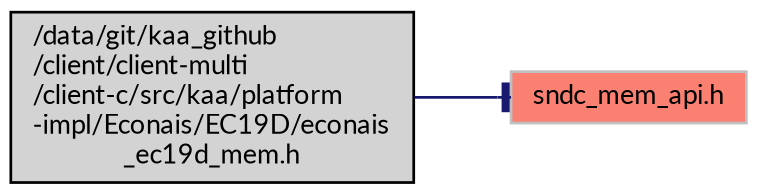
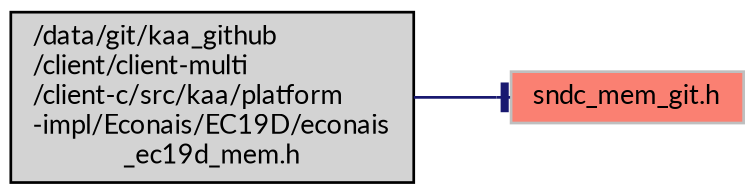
(629, 97) -> (627, 97)
